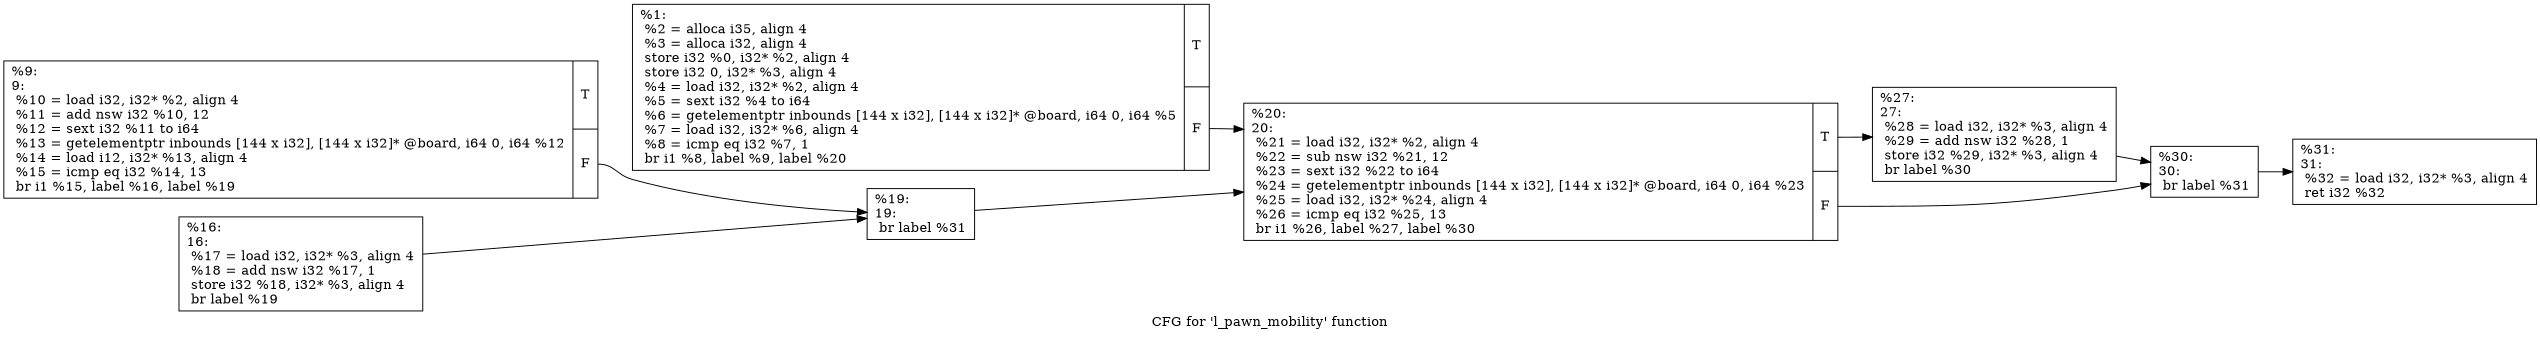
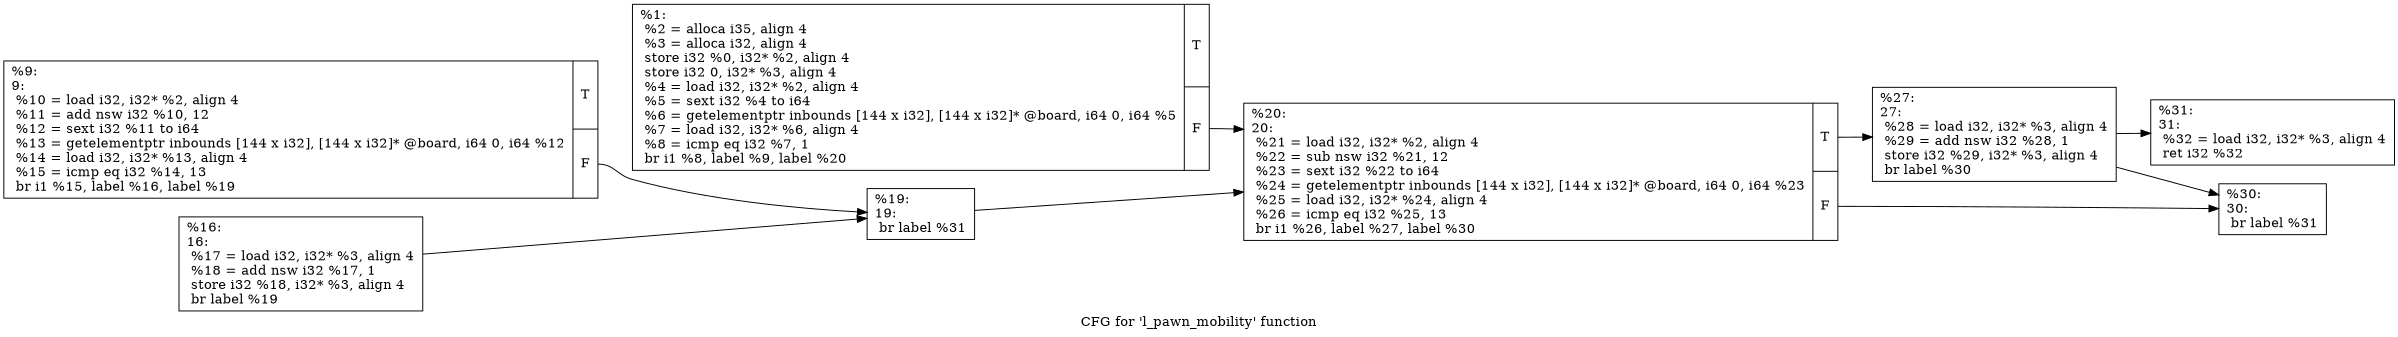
(130, 158) -> (130, 158)
(2271, 172) -> (2129, 133)
